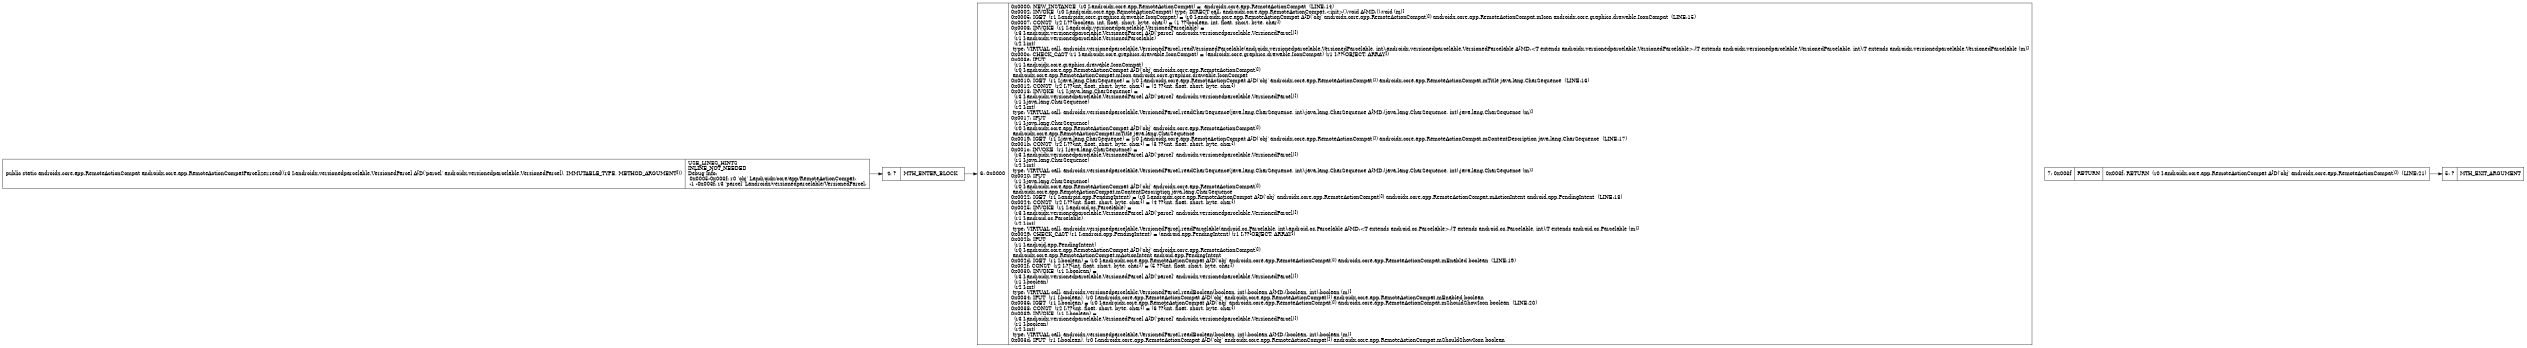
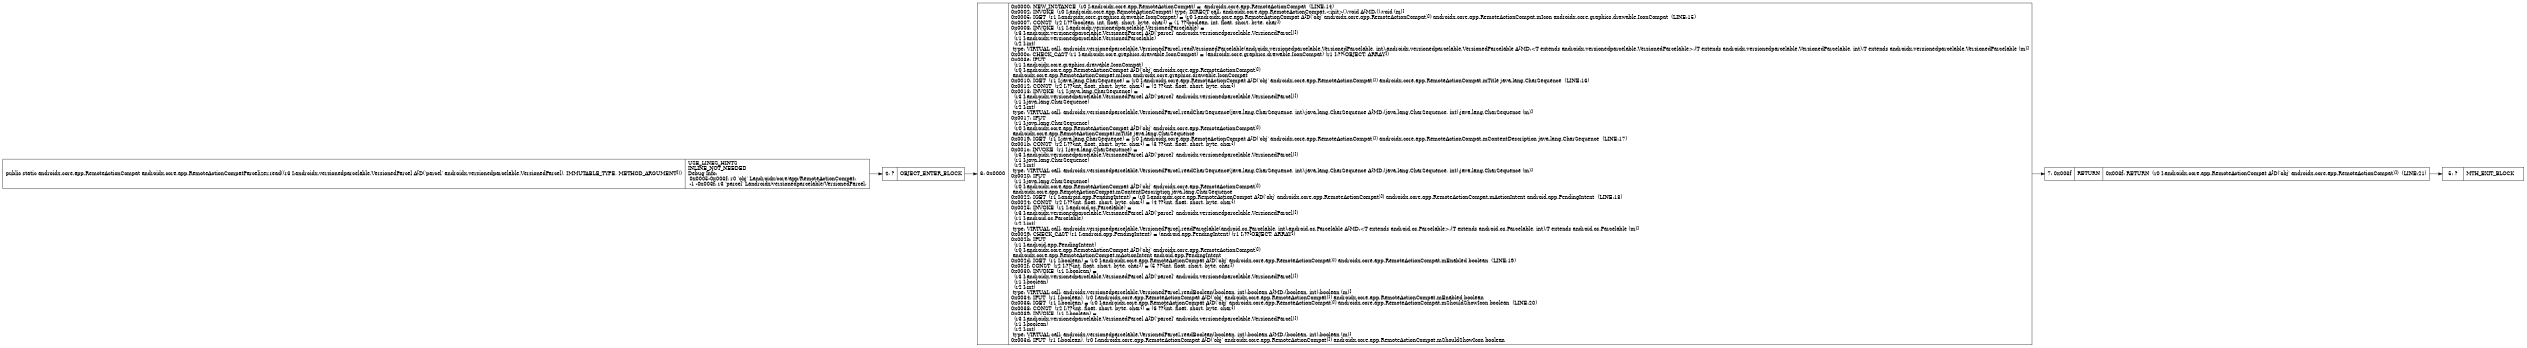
(931, 174) -> (931, 174)
none -> (2037, 174)
(2490, 174) -> (2490, 174)
